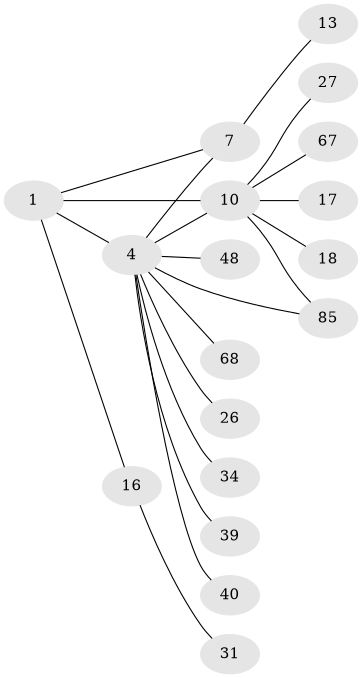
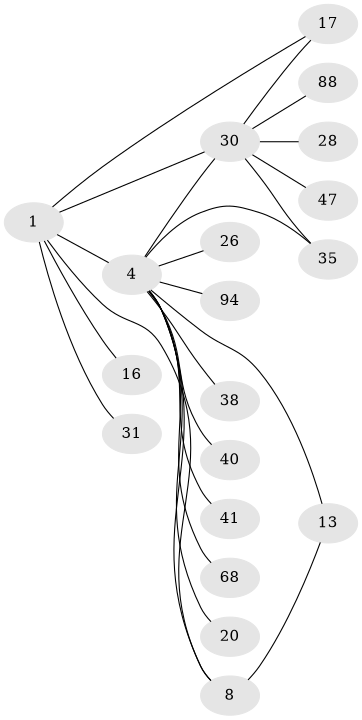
(328, 83) -> (328, 142)
none -> (176, 117)
(230, 142) -> (230, 696)
(328, 142) -> (328, 201)
(230, 201) -> (230, 142)
(230, 259) -> (230, 519)
(328, 259) -> (328, 83)
(328, 318) -> (328, 259)
none -> (263, 376)
(230, 478) -> (230, 301)
(230, 536) -> (230, 401)
(171, 575) -> (68, 334)
none -> (230, 637)
